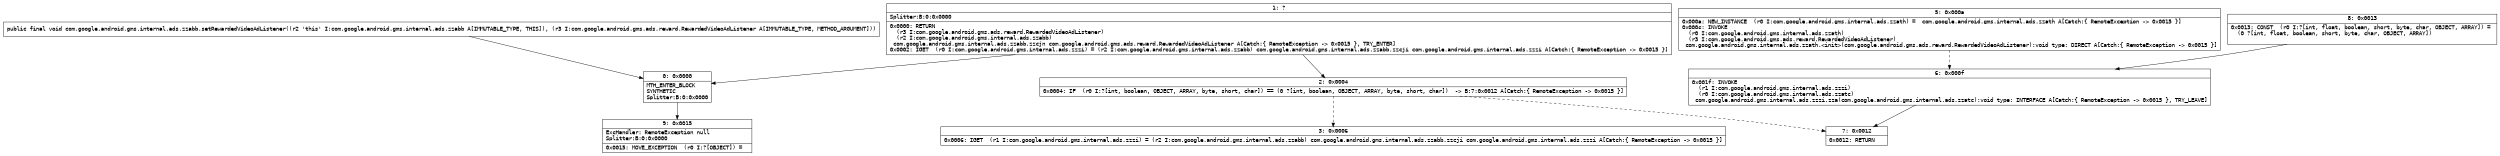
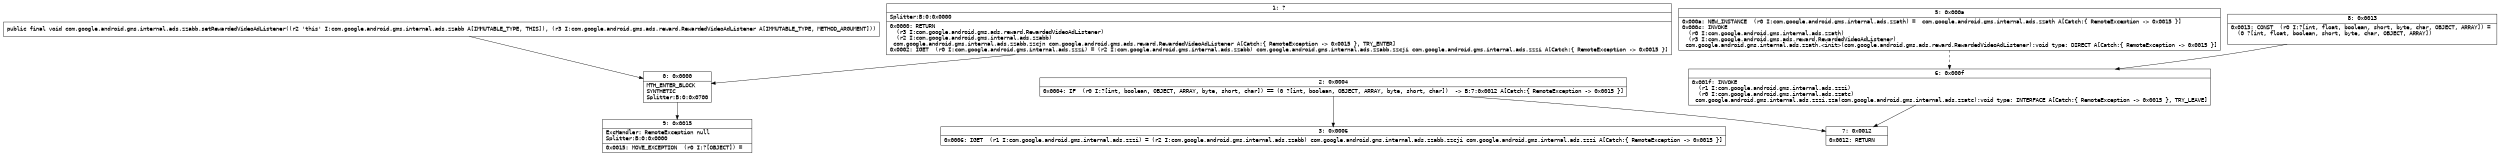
(1312, 65) -> none
(677, 97) -> (677, 97)
(1333, 110) -> (1333, 110)
(1641, 111) -> (1641, 111)
